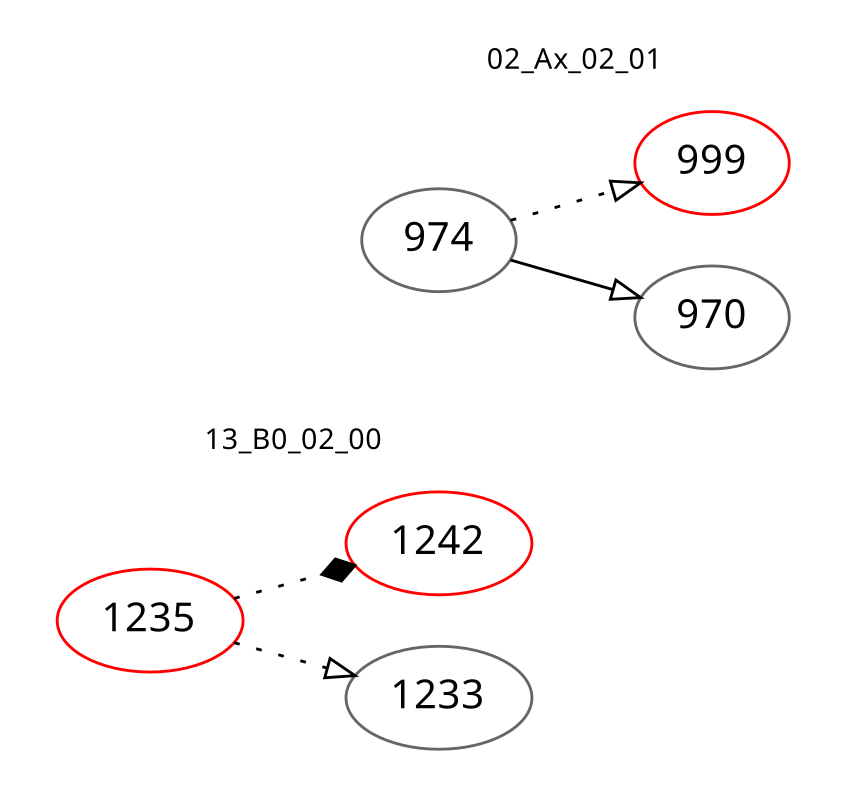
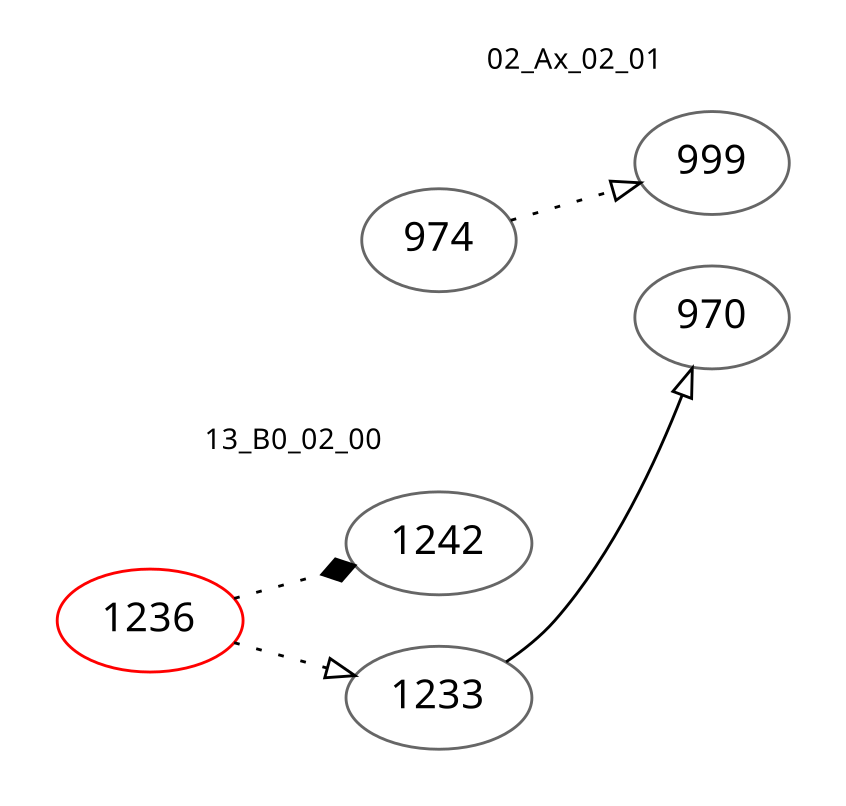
(712, 163) -> (712, 163)
(561, 275) -> (612, 541)
(439, 543) -> (439, 543)
(150, 621) -> (150, 621)
